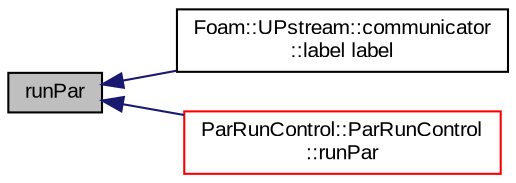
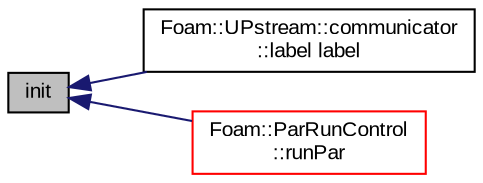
(55, 93) -> (39, 93)
(342, 143) -> (309, 143)
